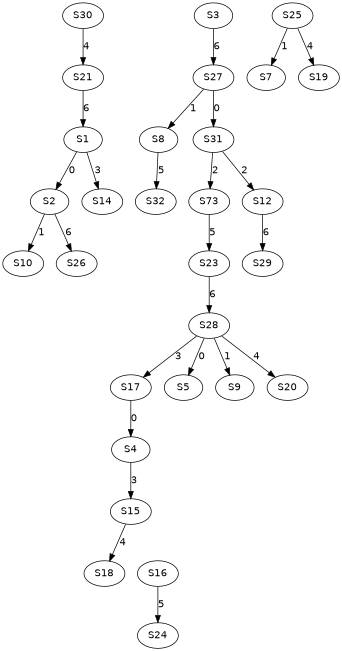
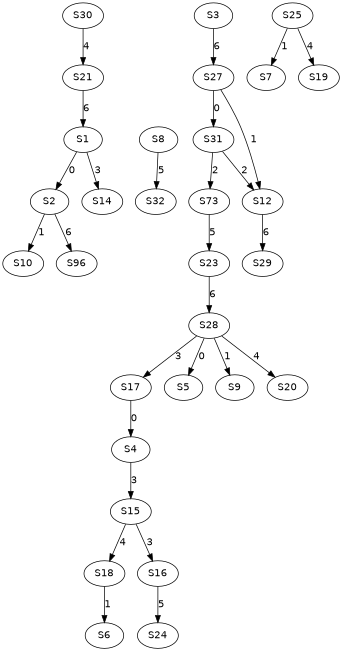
(188, 106) -> (243, 134)
(77, 264) -> (77, 264)
none -> (143, 539)
none -> (104, 636)
